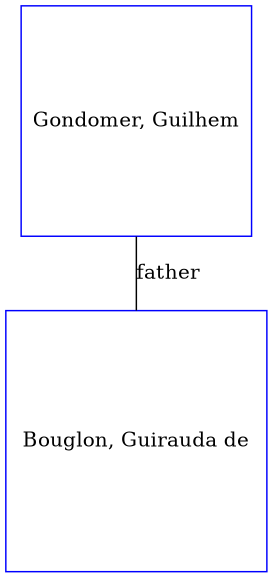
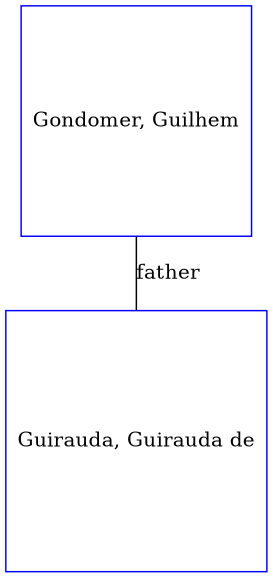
(136, 441) -> (136, 441)
